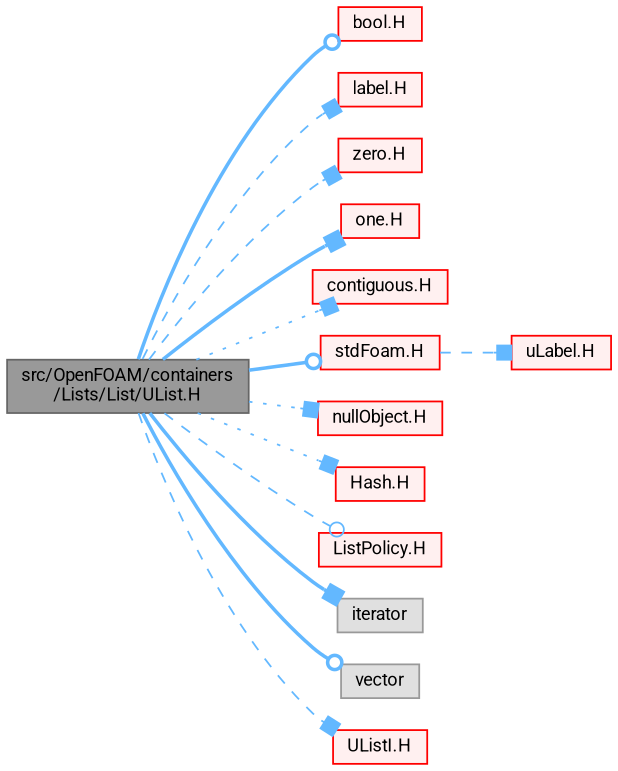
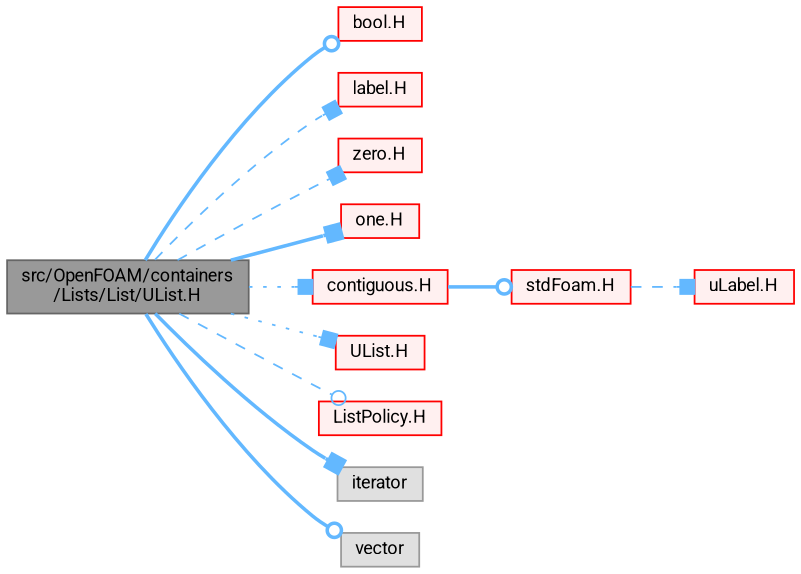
(277, 366) -> (472, 287)
(380, 418) -> none
(380, 484) -> (380, 353)
(380, 747) -> none
